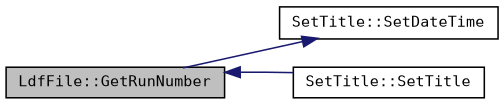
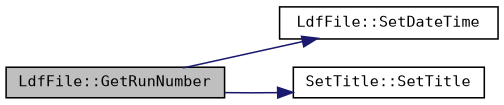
(389, 23) -> (389, 23)
(267, 72) -> (251, 93)
